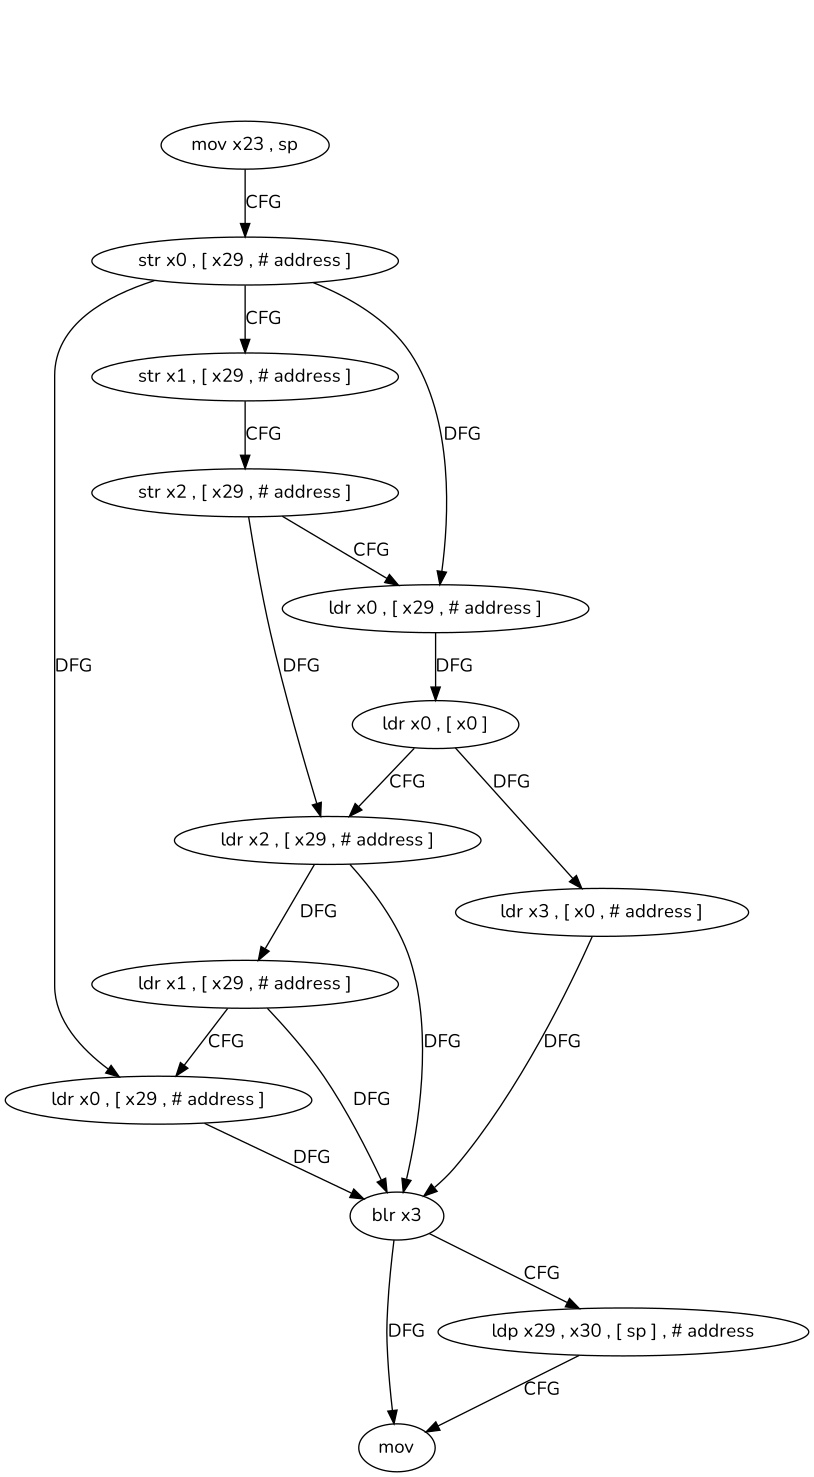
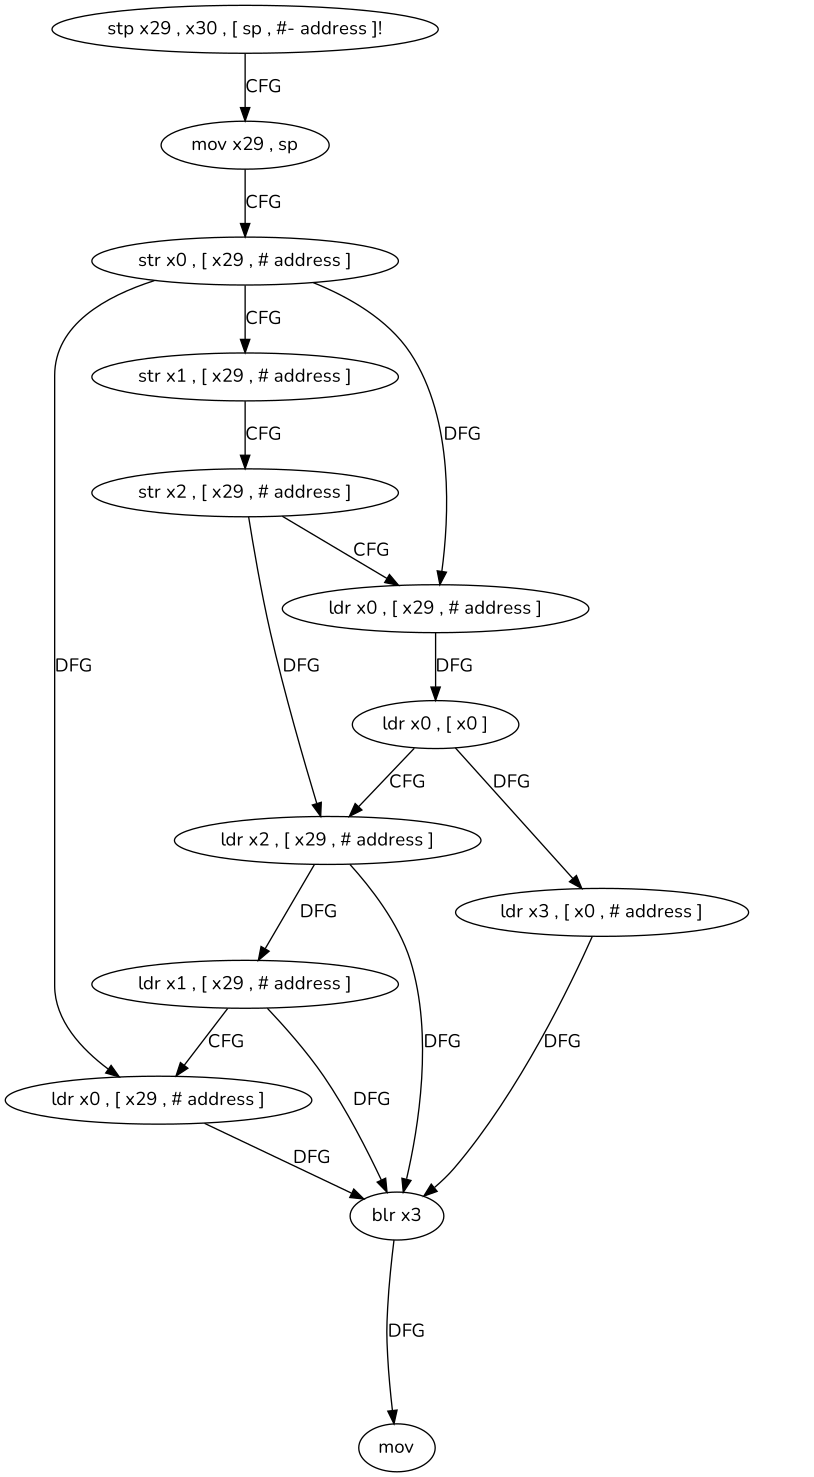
none -> (245, 29)
(245, 145) -> (245, 145)
(623, 1332) -> none
